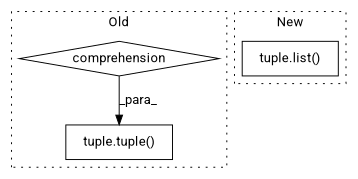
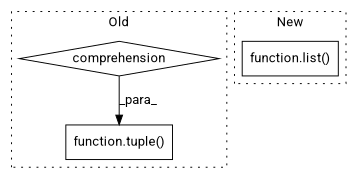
(290, 59) -> (290, 59)
(119, 142) -> (119, 142)
